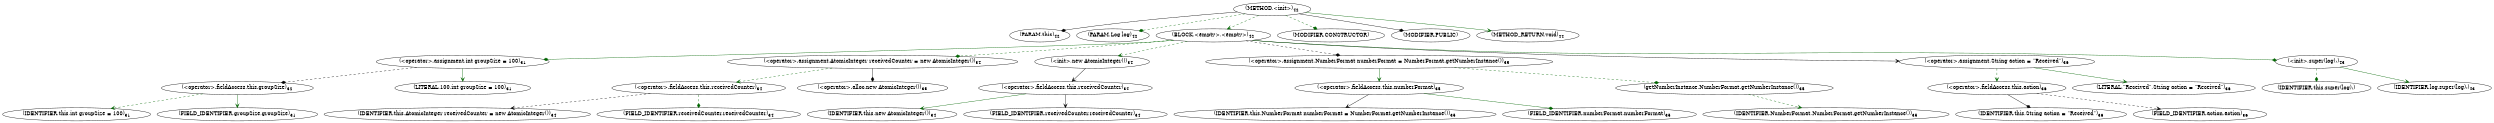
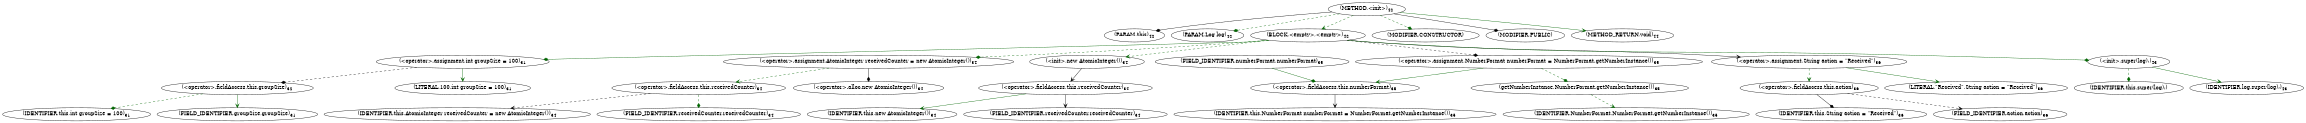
(925, 87) -> (921, 87)
(159, 101) -> (159, 101)
(1486, 101) -> (1291, 74)
